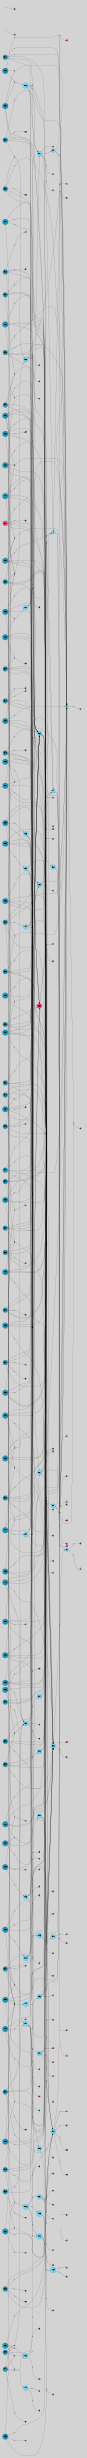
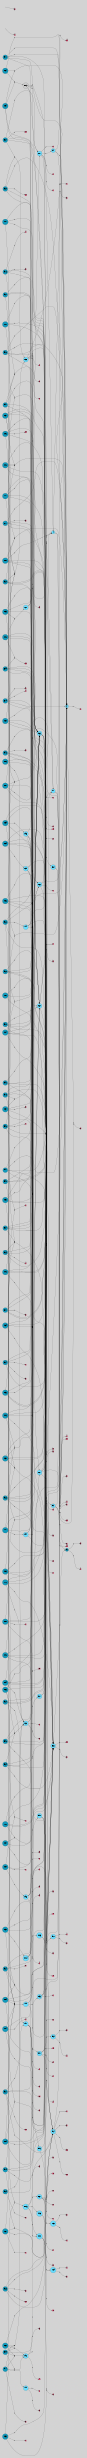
(26, 86) -> (26, 86)
(5, 523) -> (5, 523)
(39, 1006) -> (39, 1006)
none -> (67, 1439)
(67, 1550) -> (67, 1550)
(39, 1751) -> none
none -> (53, 2037)
none -> (53, 2224)
